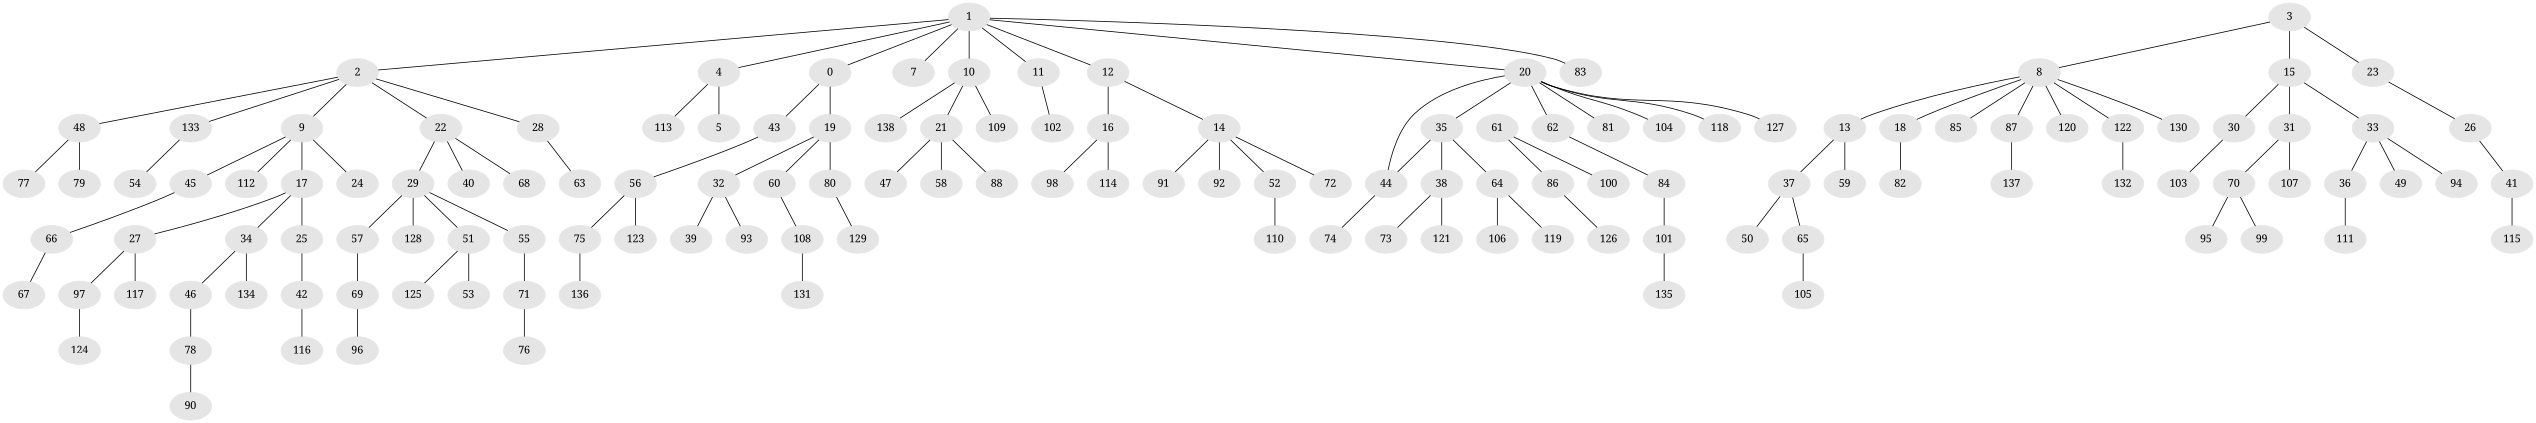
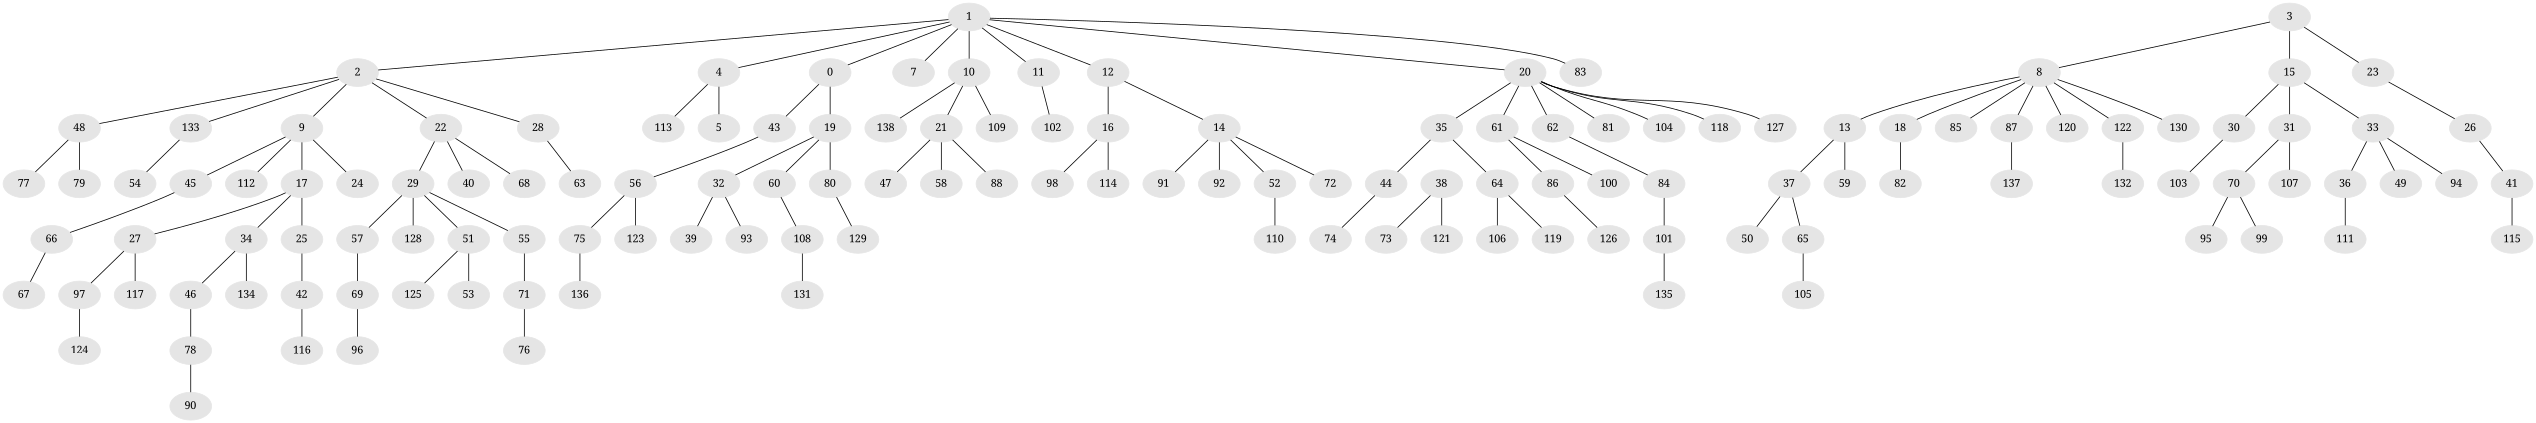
(1429, 103) -> (1511, 100)
(1442, 156) -> none
